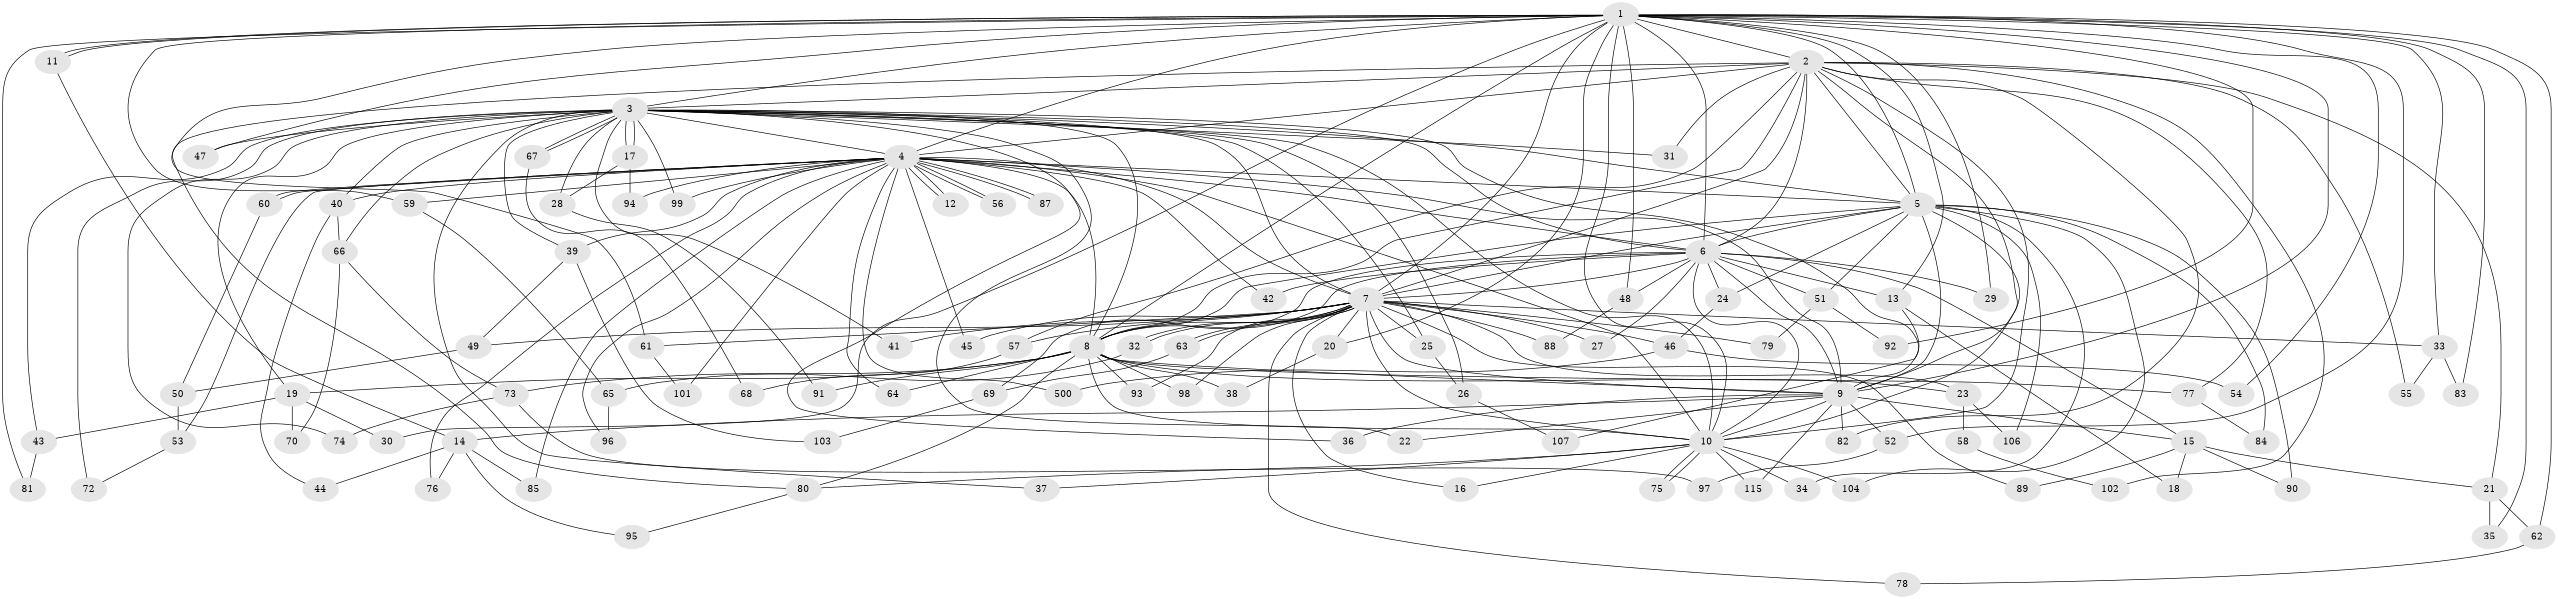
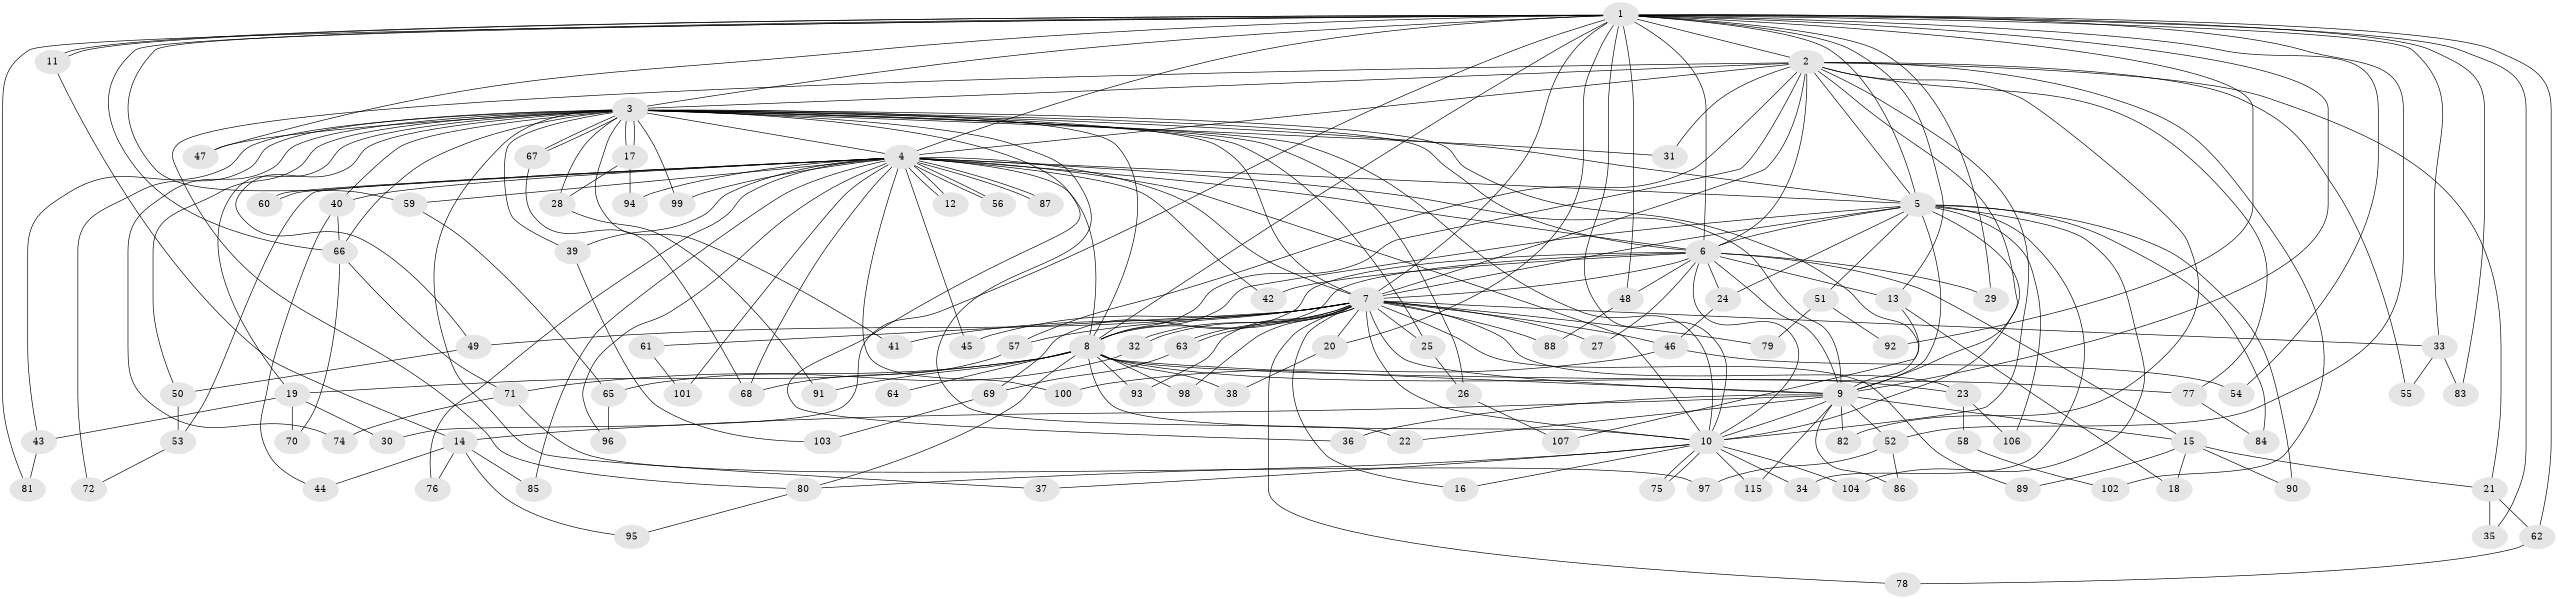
(600, 50) -> (698, 26)
(1760, 275) -> none
(853, 281) -> (812, 269)
(221, 300) -> (303, 163)
(521, 301) -> (316, 177)
(1226, 322) -> none
(511, 395) -> (511, 395)
(1063, 395) -> (1063, 395)
none -> (1900, 490)
